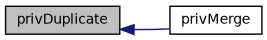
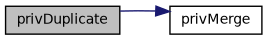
(152, 29) -> (138, 11)
